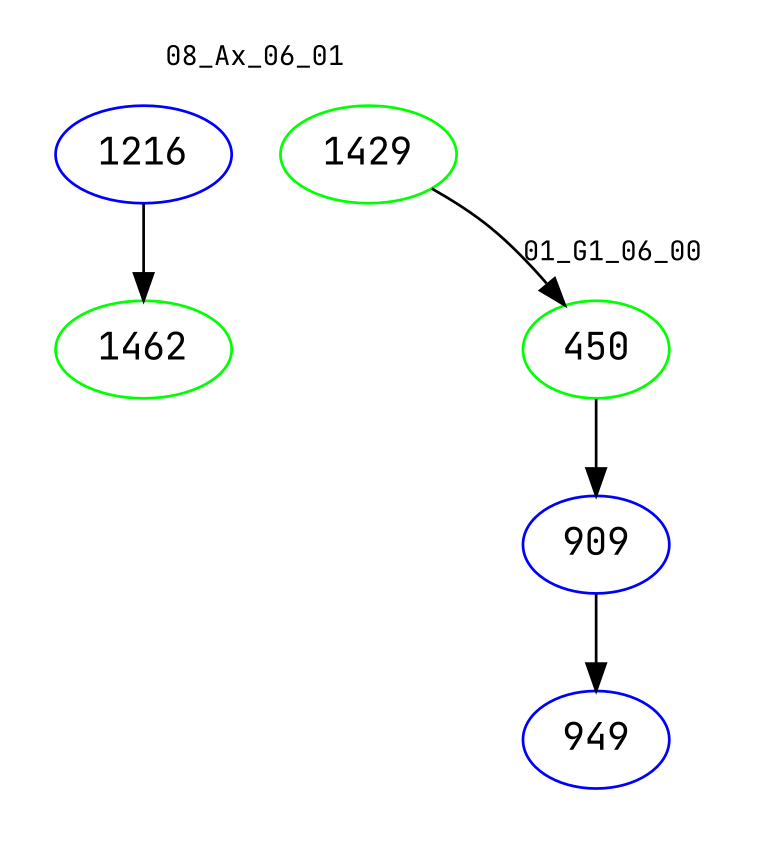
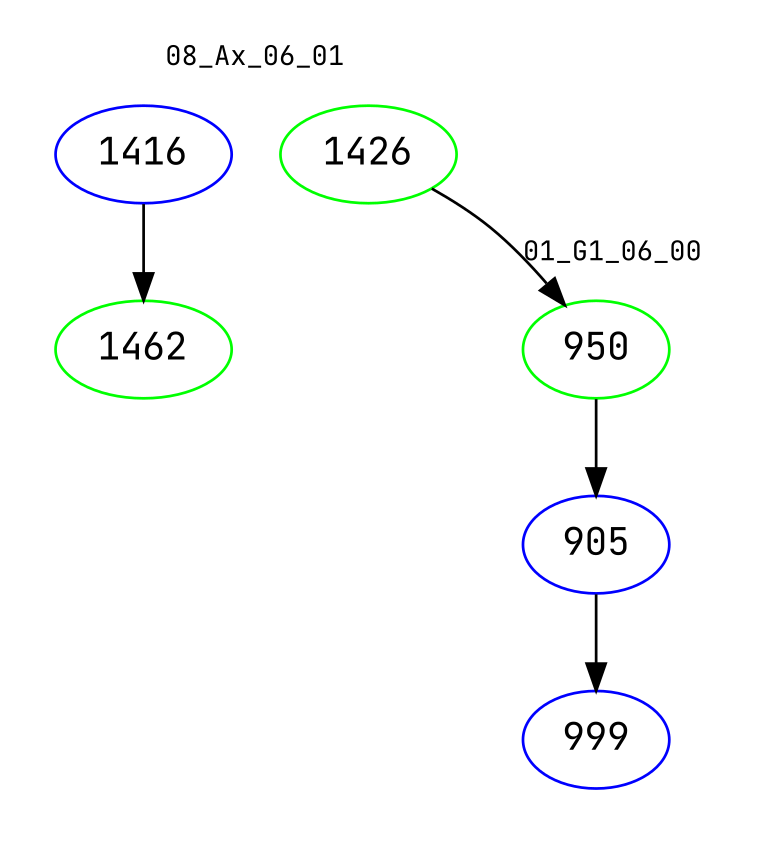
(144, 154) -> (144, 154)
(369, 154) -> (369, 154)
(596, 350) -> (596, 350)
(596, 545) -> (596, 545)
(596, 740) -> (596, 740)
